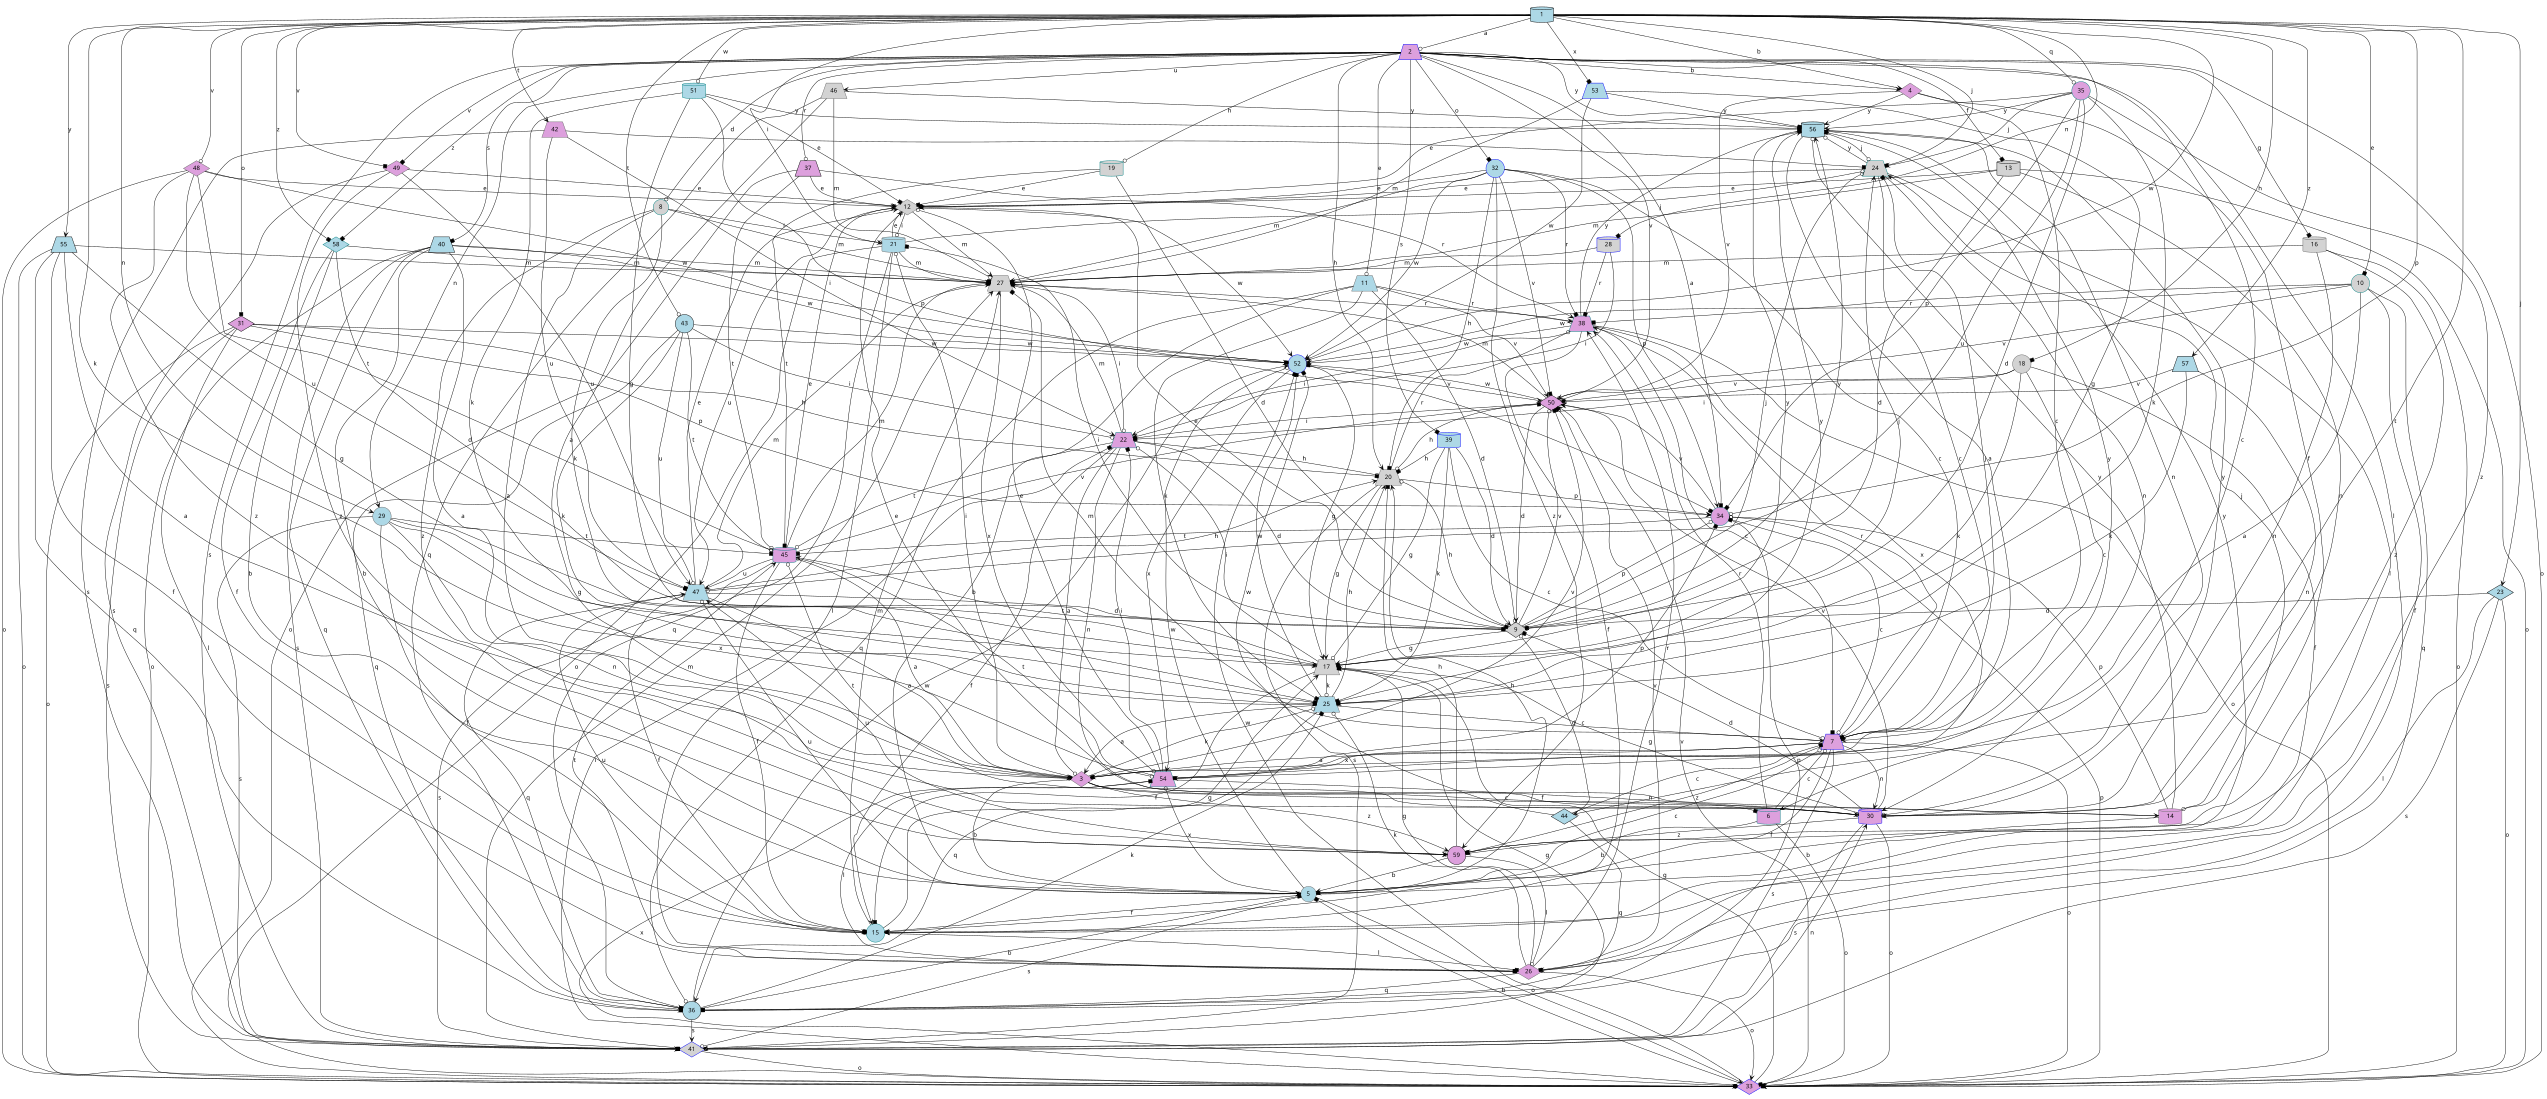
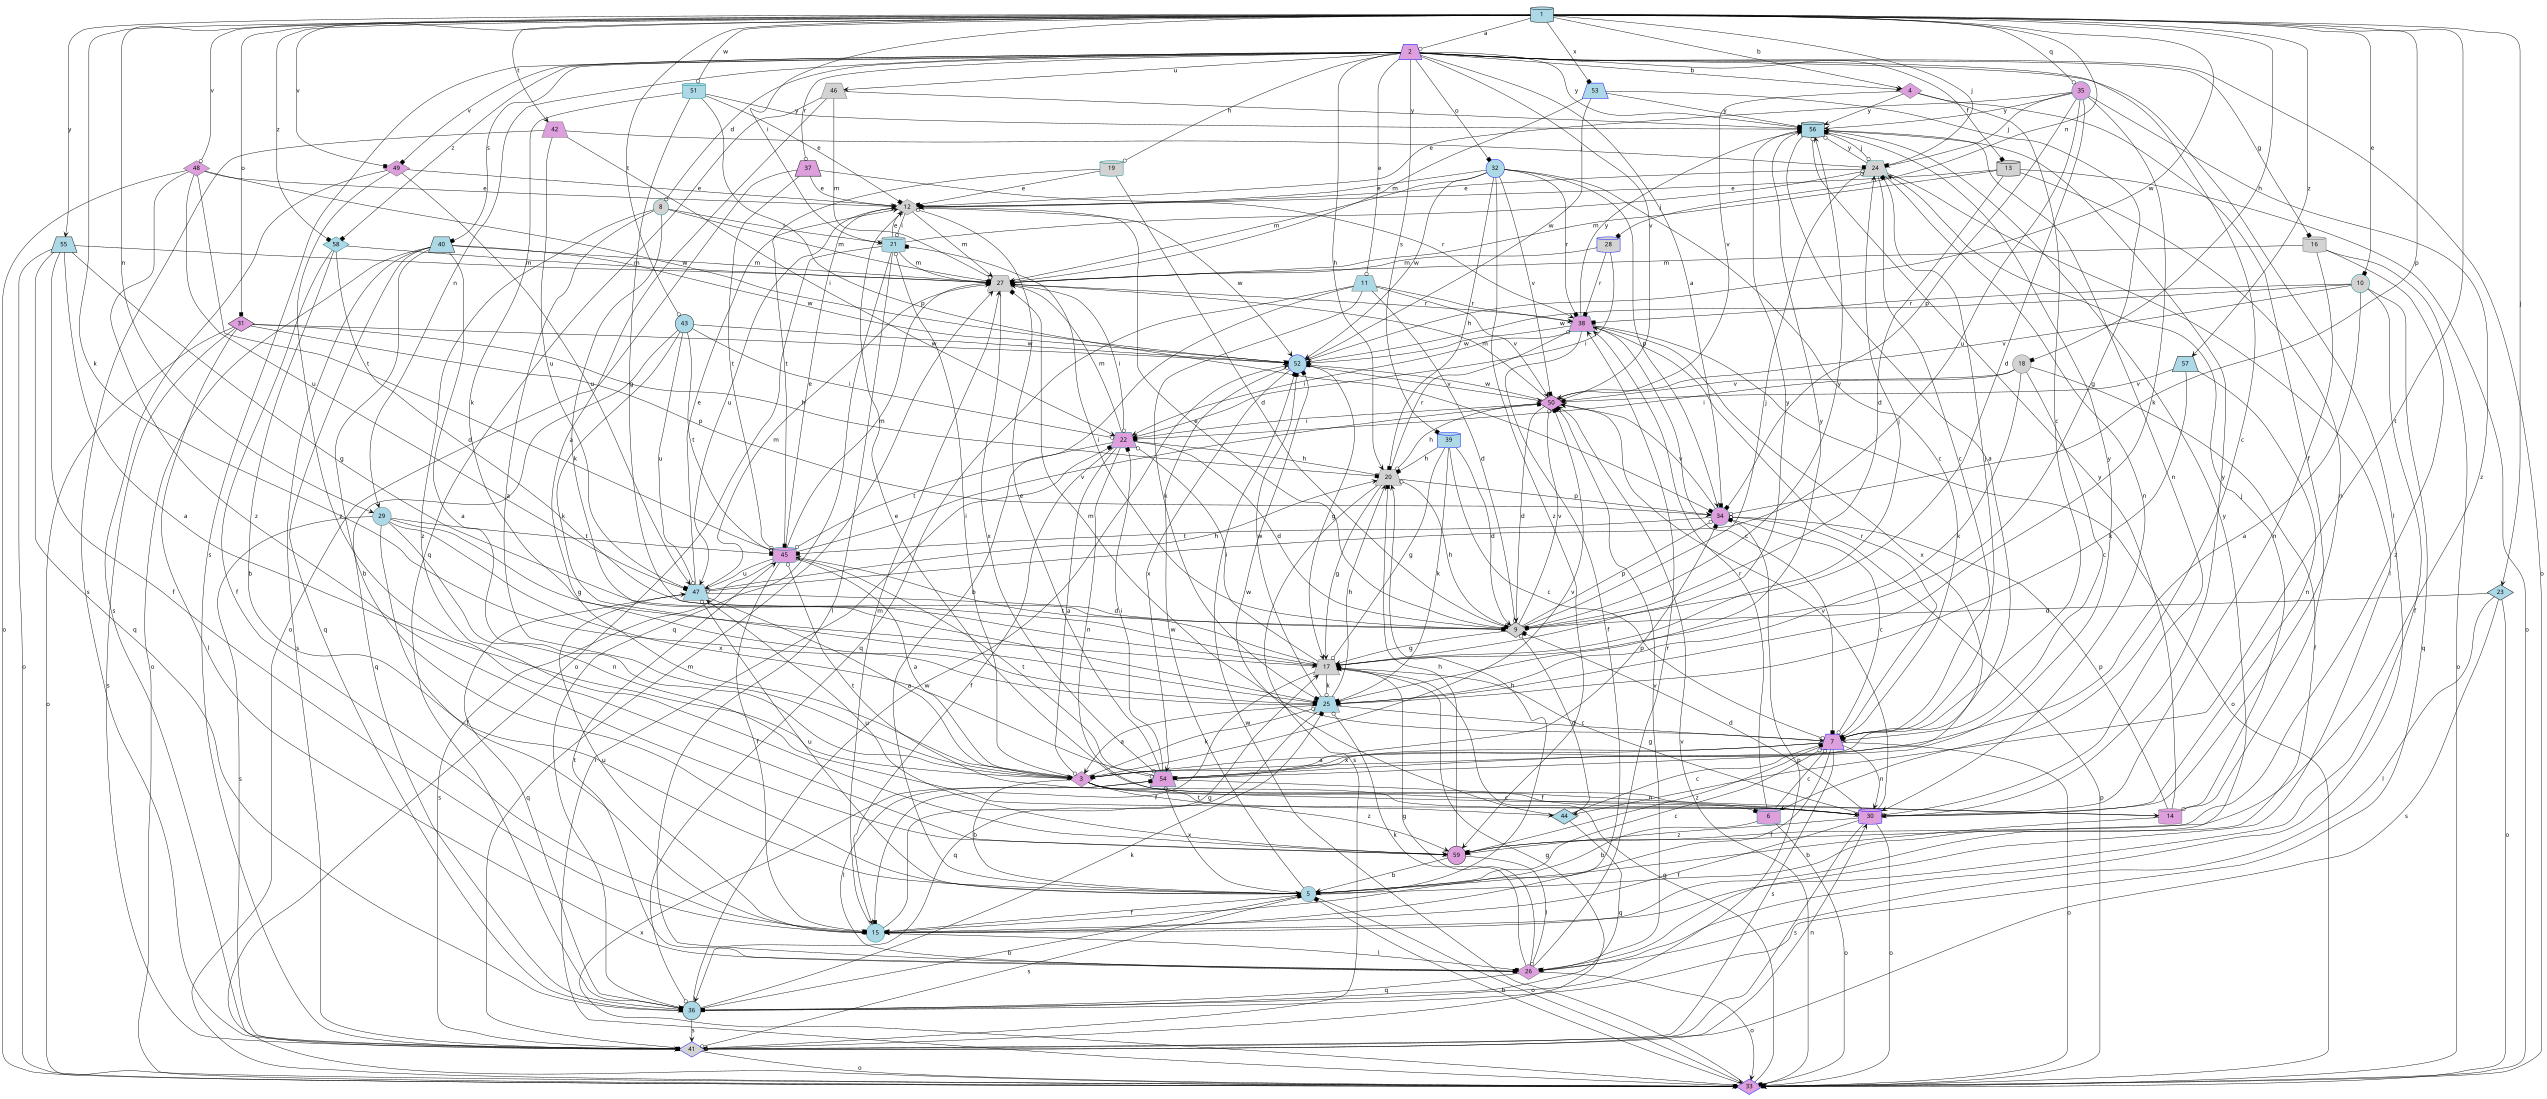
(680, 797) -> (1379, 916)
none -> (1433, 810)
